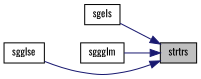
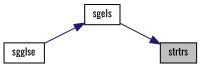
(102, 53) -> none
(97, 74) -> (60, 35)
